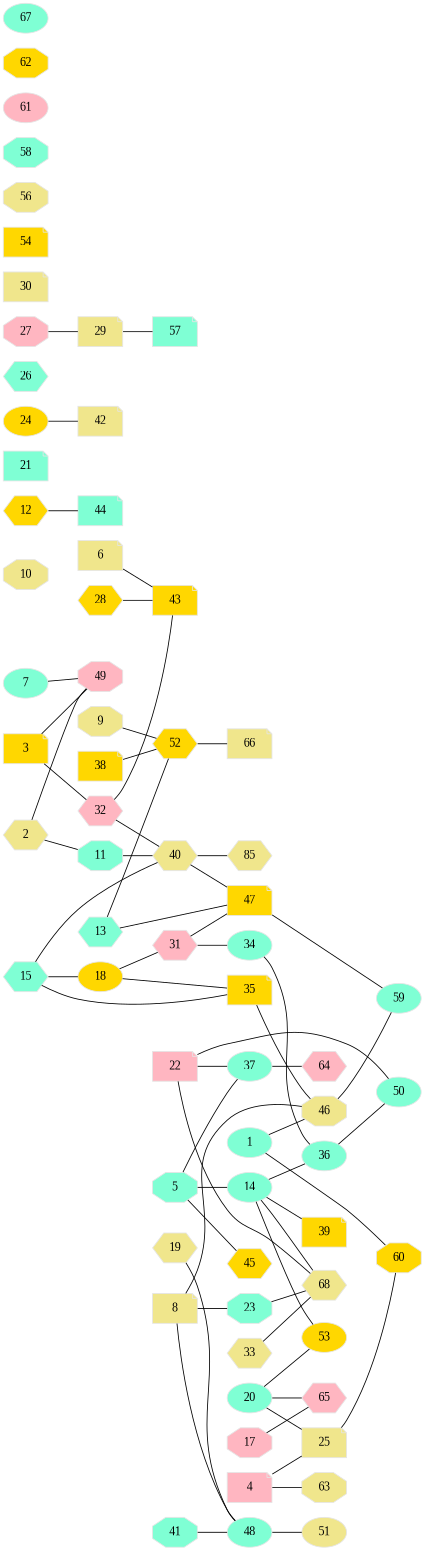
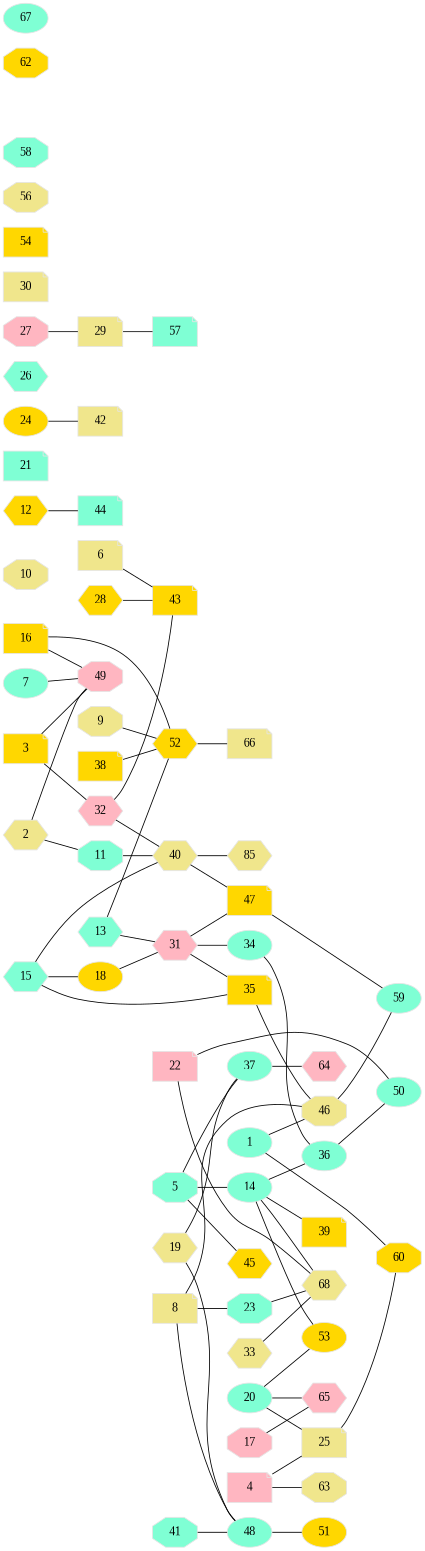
(26, 108) -> none
none -> (26, 638)
(173, 917) -> (138, 939)
(175, 983) -> (209, 966)
(212, 1066) -> (210, 1155)
(324, 1532) -> (324, 1532)
